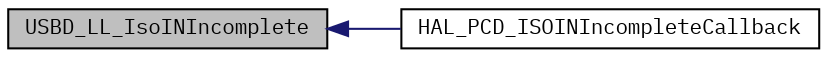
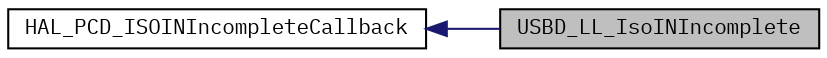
(375, 29) -> (474, 29)
